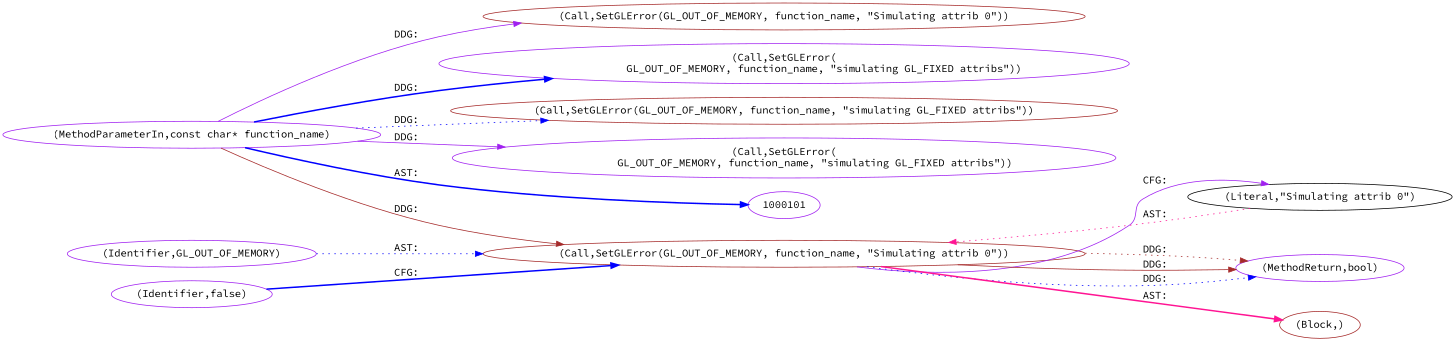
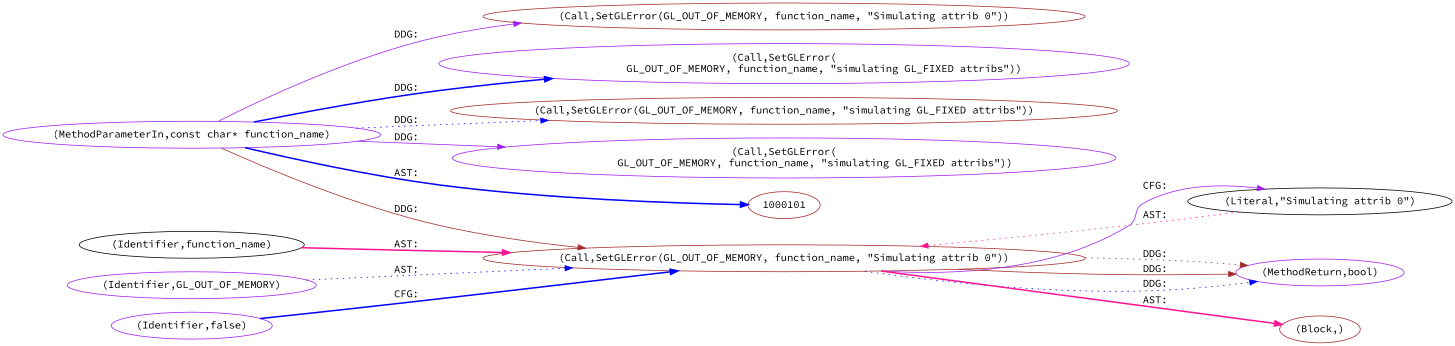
(784, 205) -> (784, 205)
none -> (192, 245)
